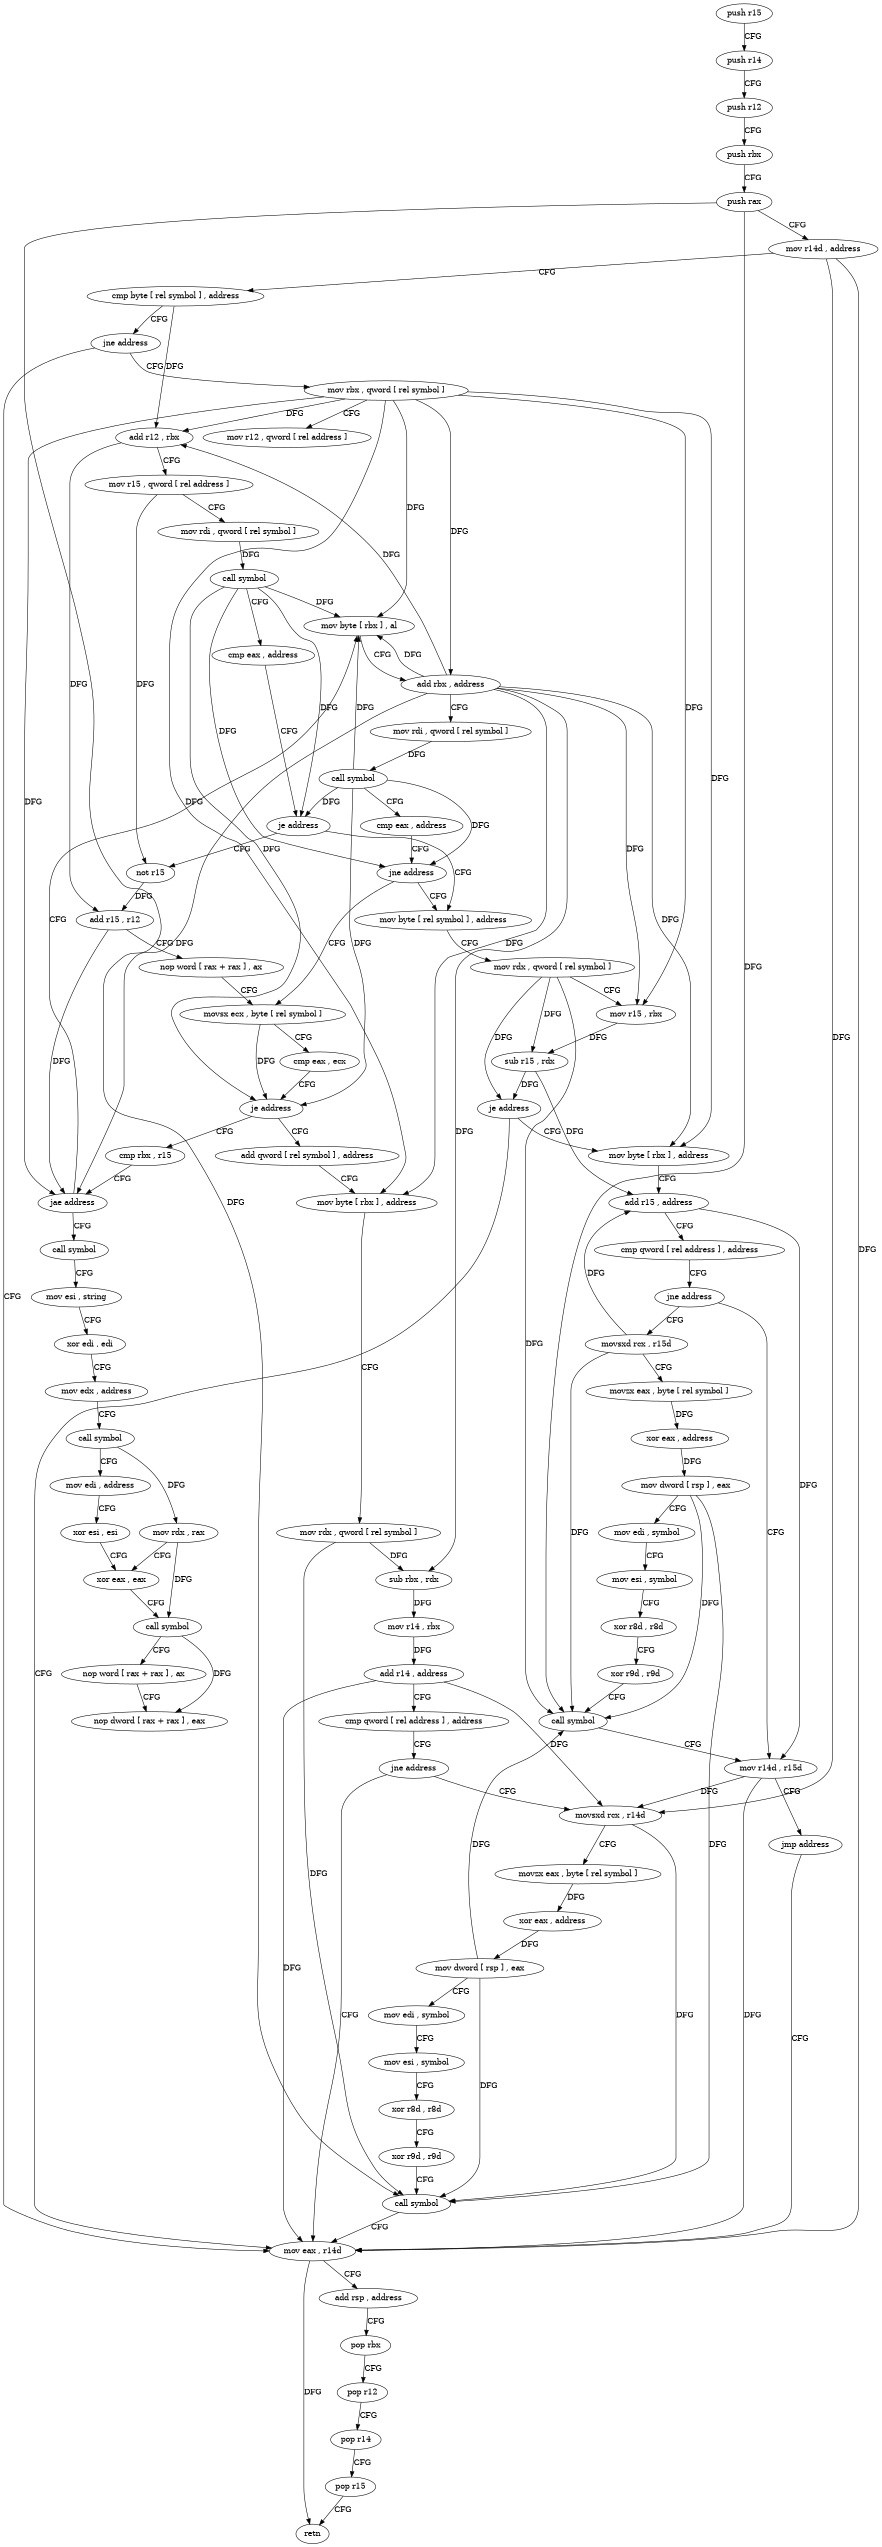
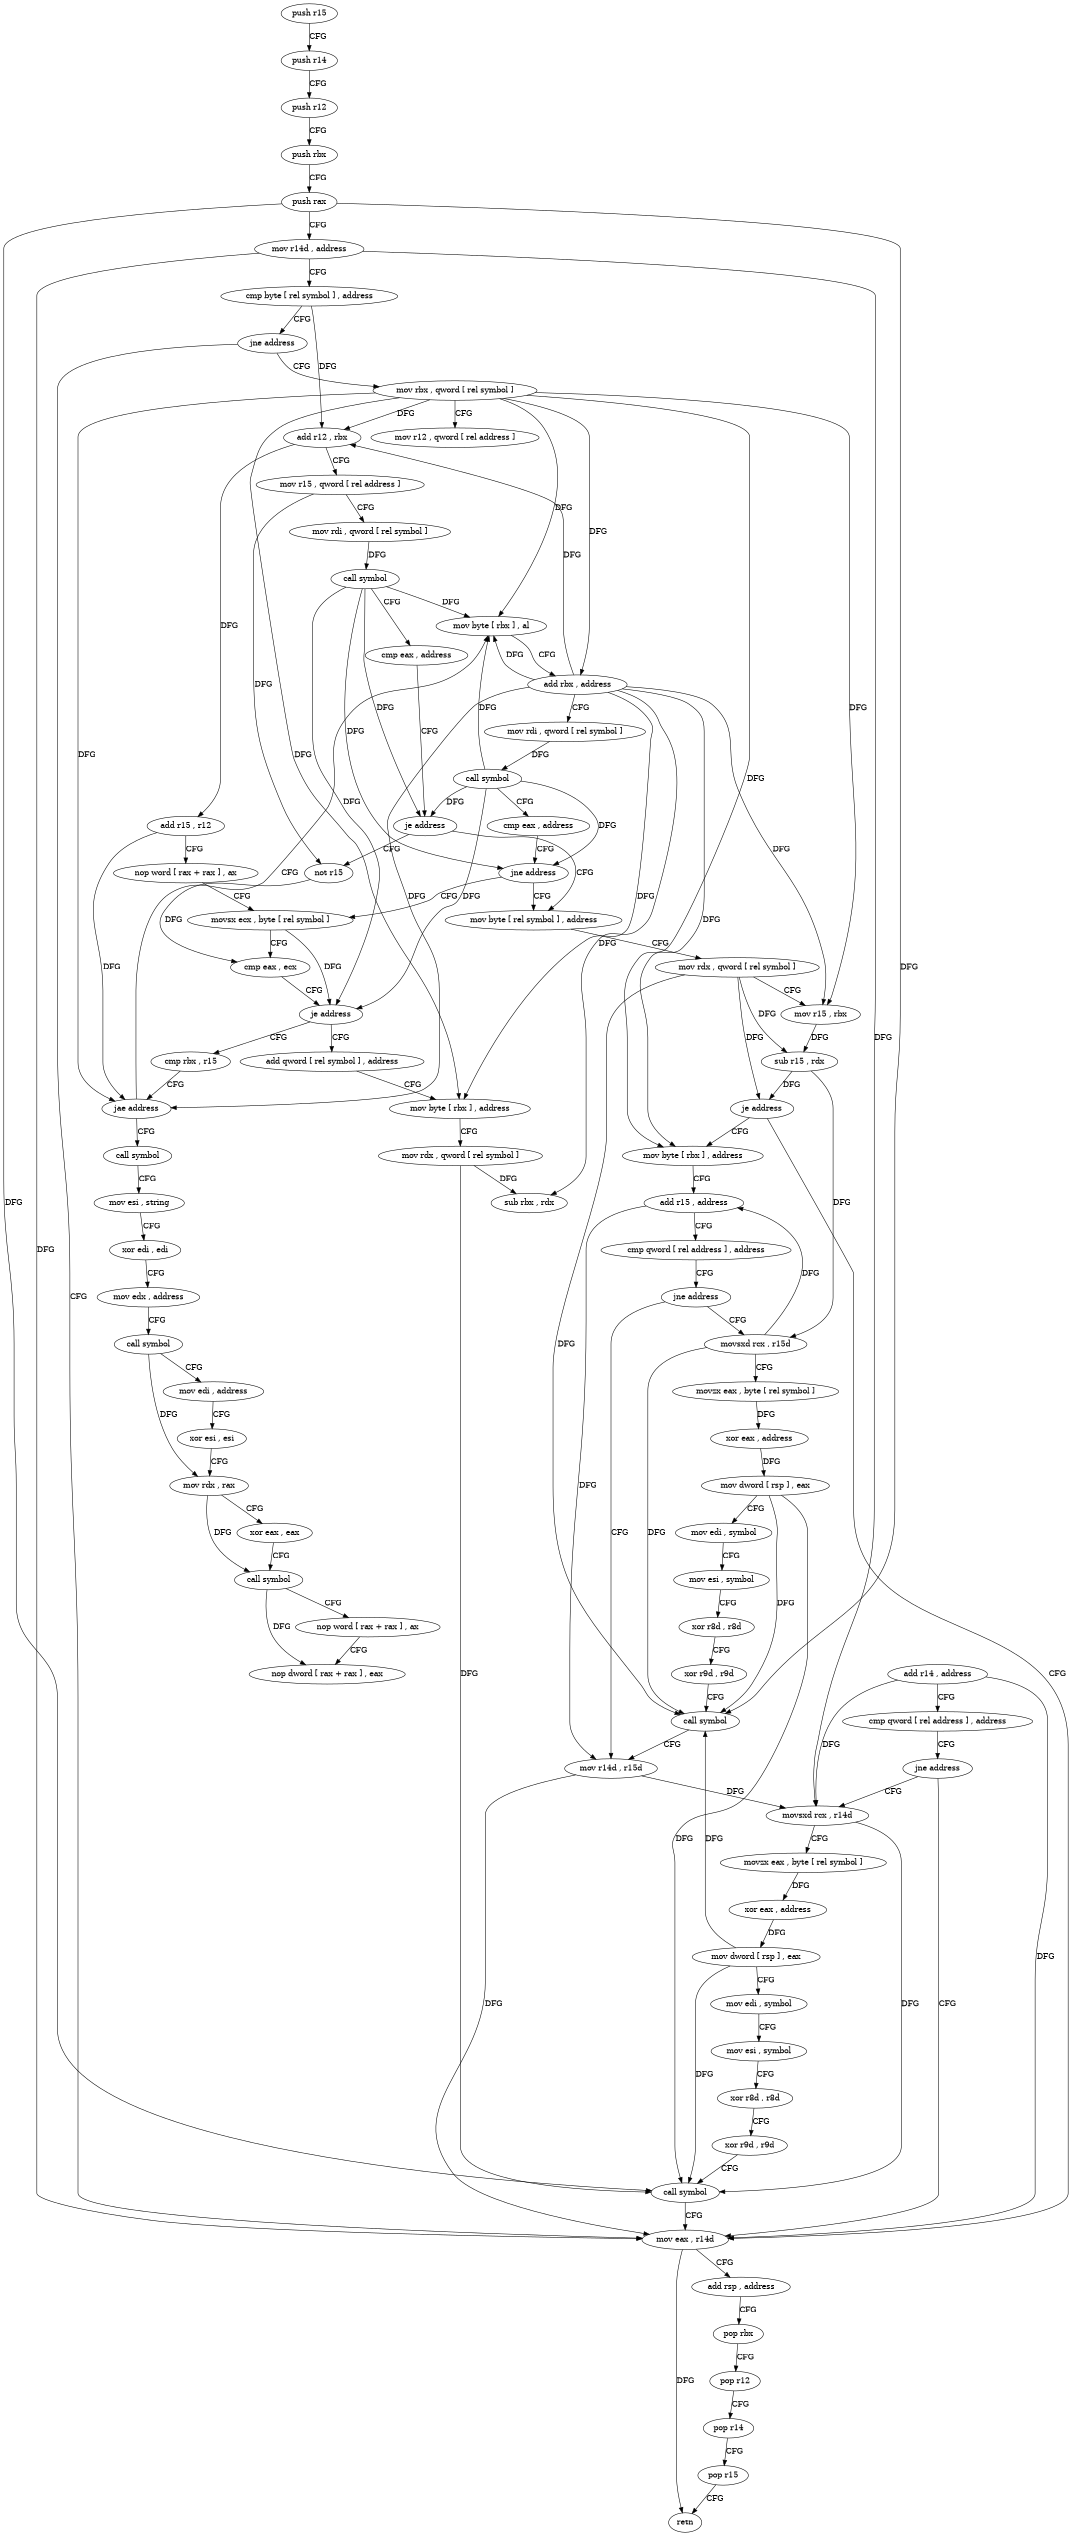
(135, 894) -> (186, 891)
(567, 1139) -> (833, 1209)
(106, 1554) -> (211, 1460)
(414, 1627) -> none
(805, 1845) -> none
